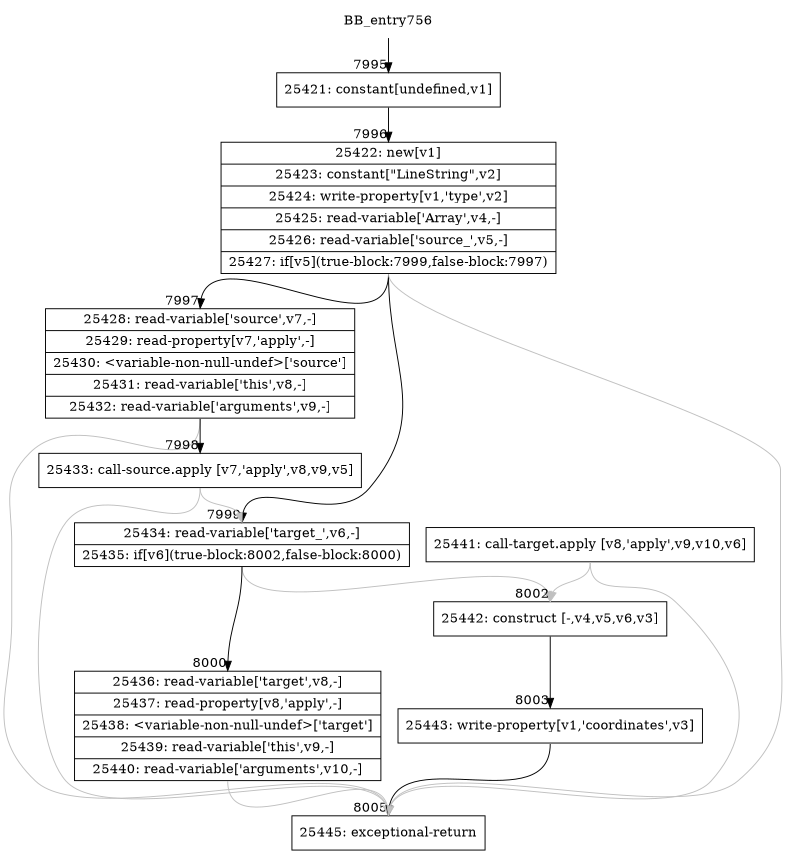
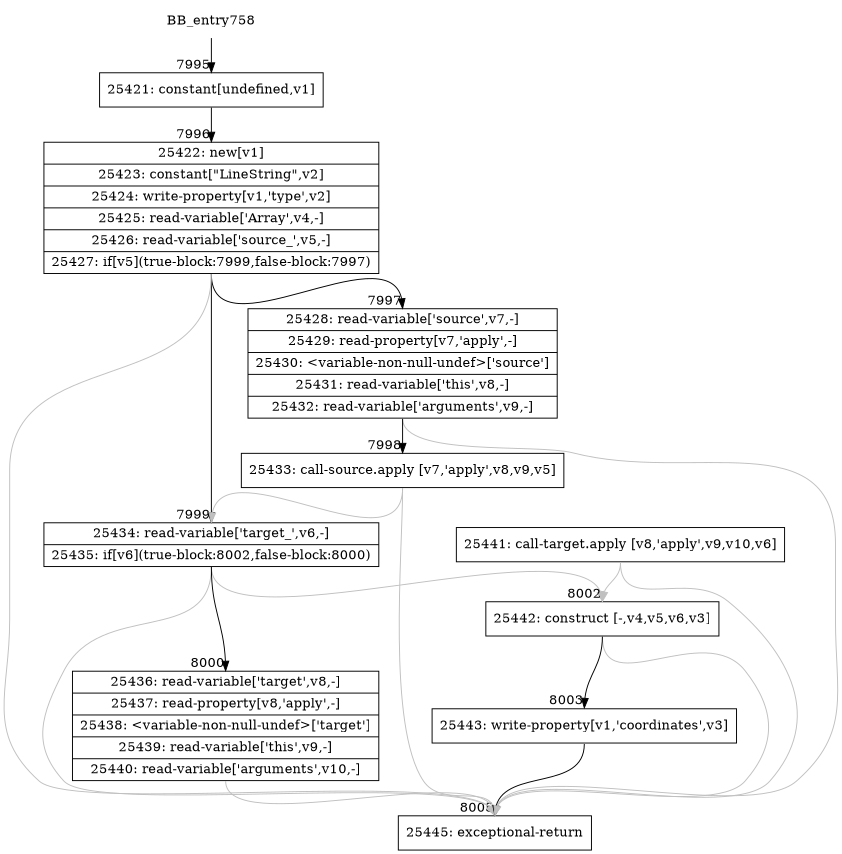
(388, 21) -> (211, 21)
none -> (755, 768)
none -> (66, 782)
